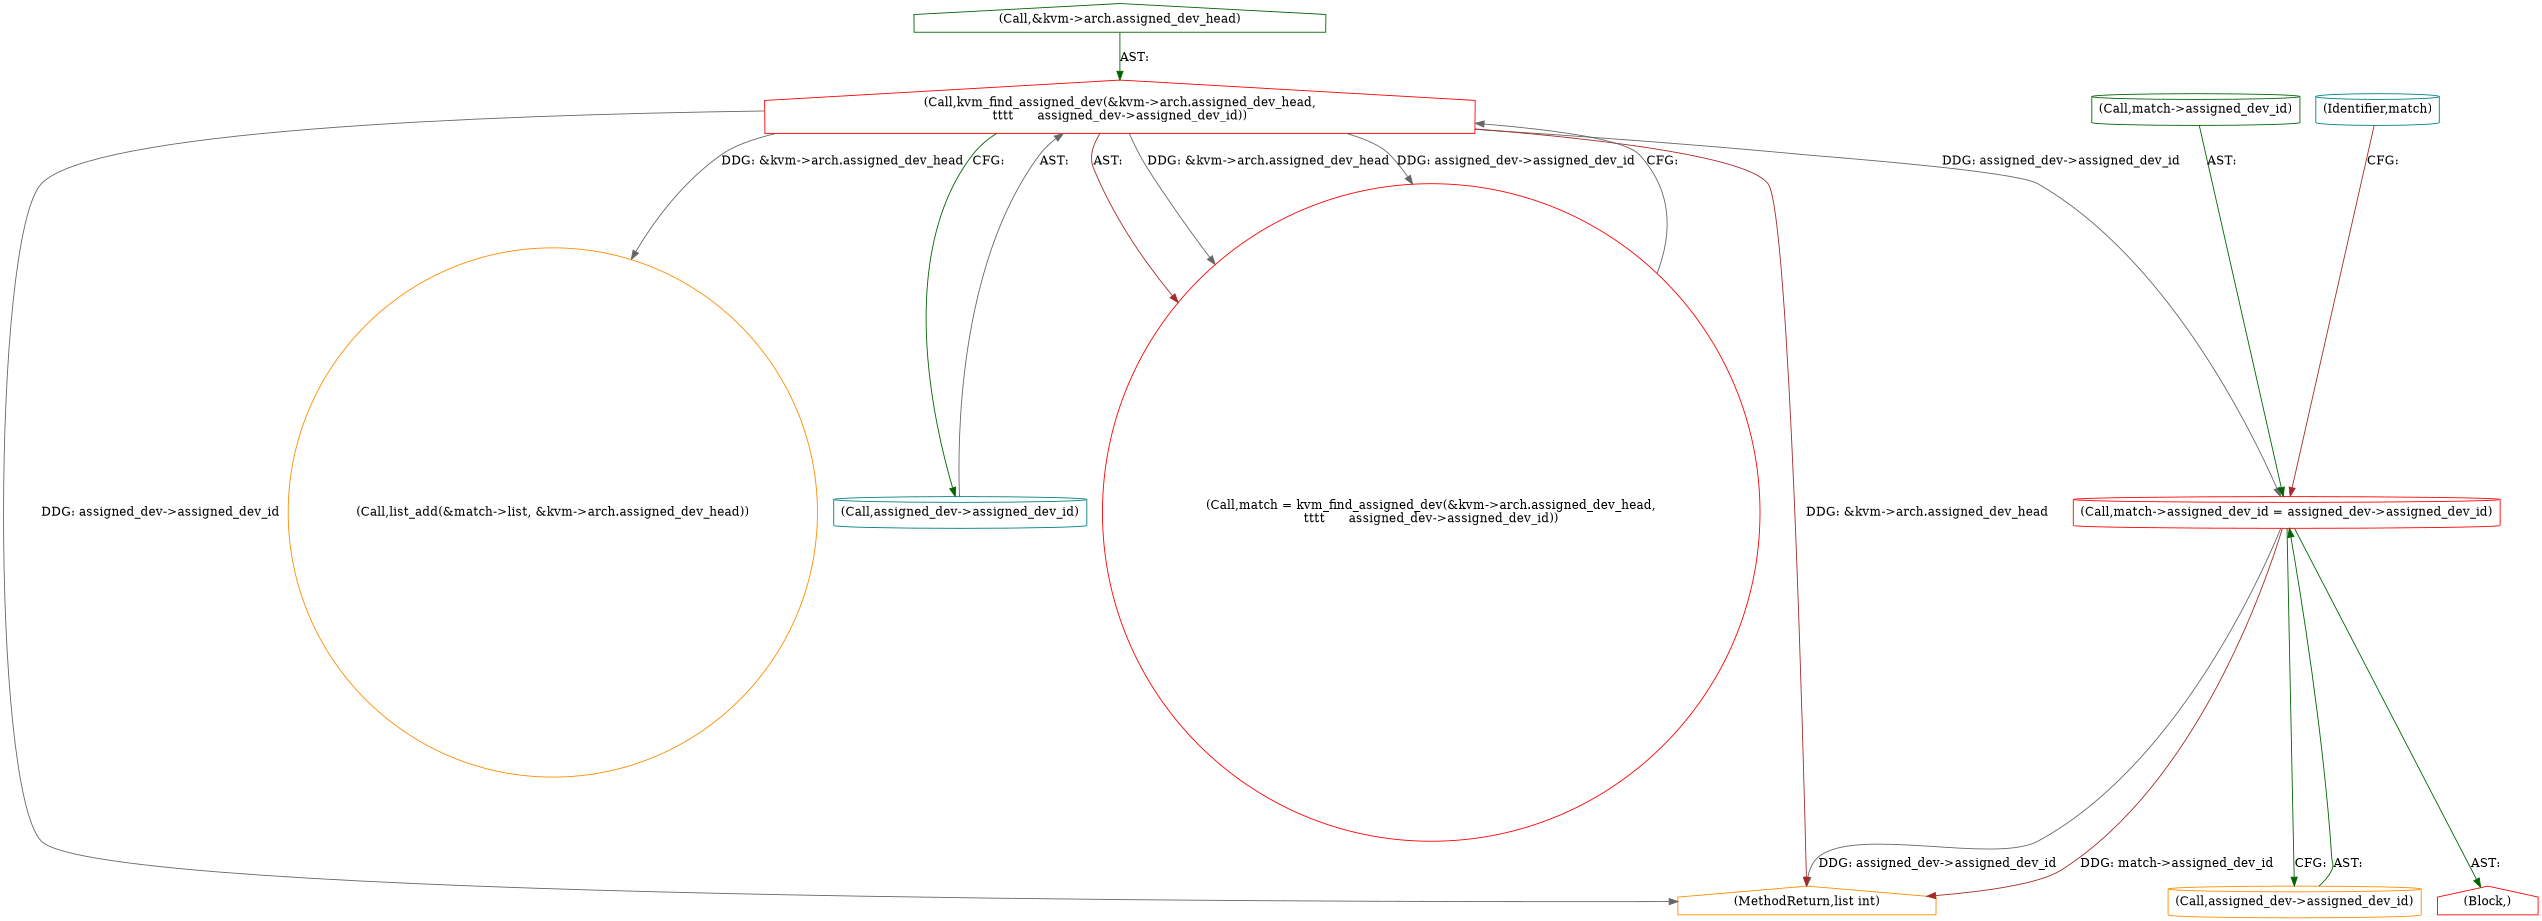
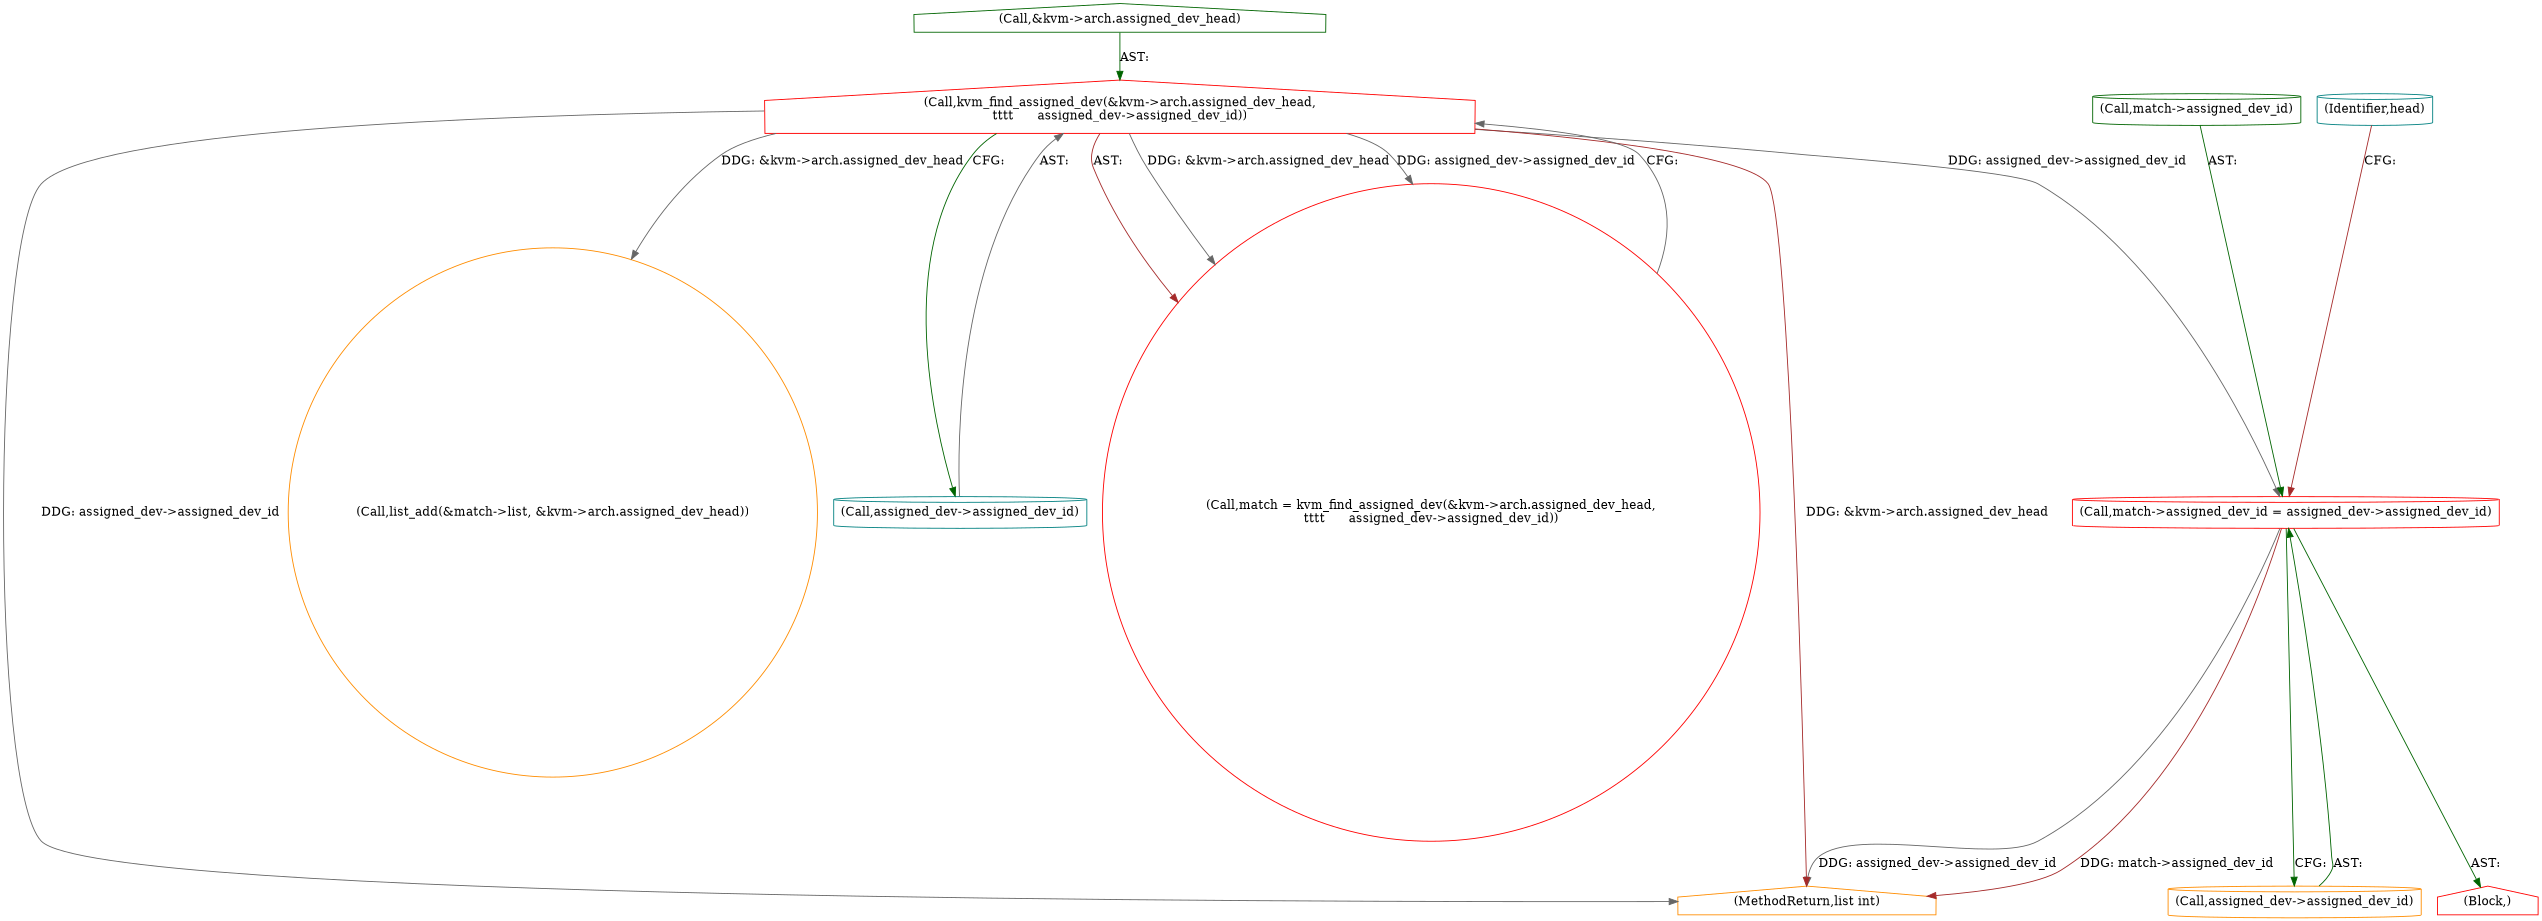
(2378, 110) -> (2375, 110)
